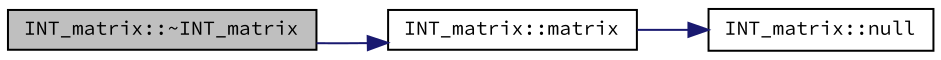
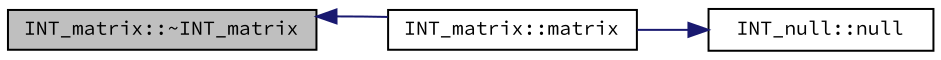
(821, 30) -> (821, 30)
(342, 43) -> (362, 17)
